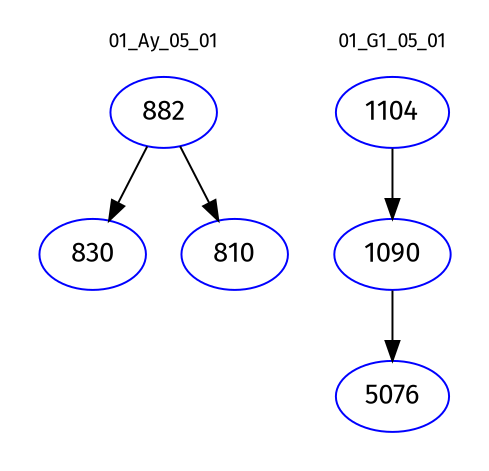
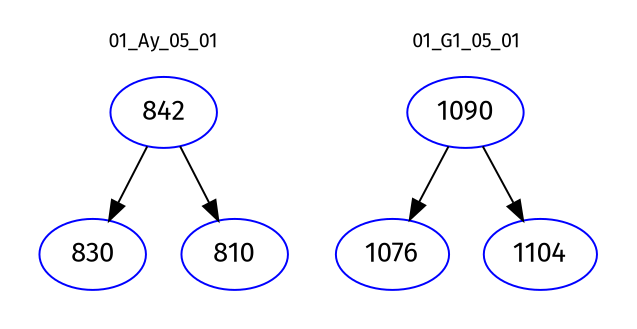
(164, 112) -> (164, 112)
(392, 174) -> (498, 175)
(392, 396) -> (392, 254)
